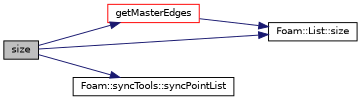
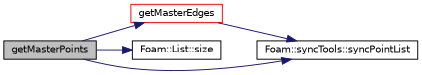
(229, 22) -> (252, 31)
(21, 50) -> (50, 50)
